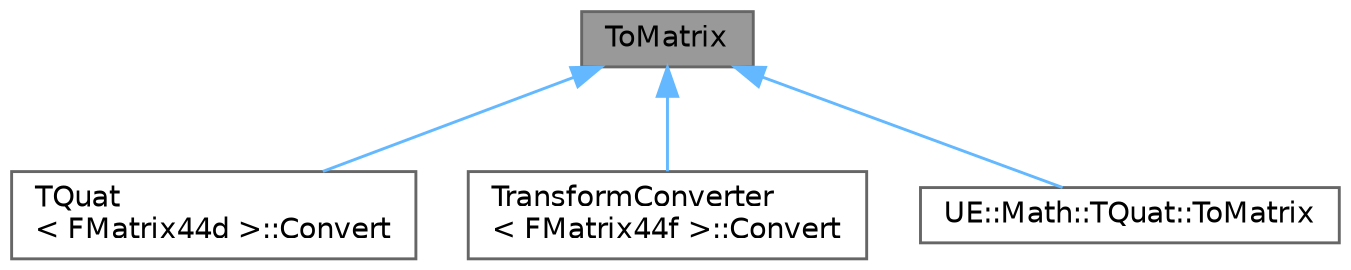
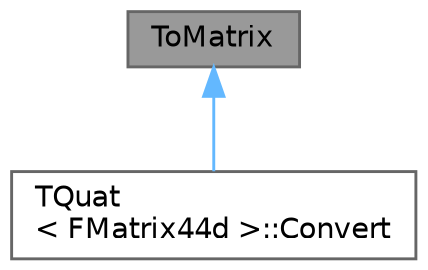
(667, 215) -> none
(1130, 215) -> none
